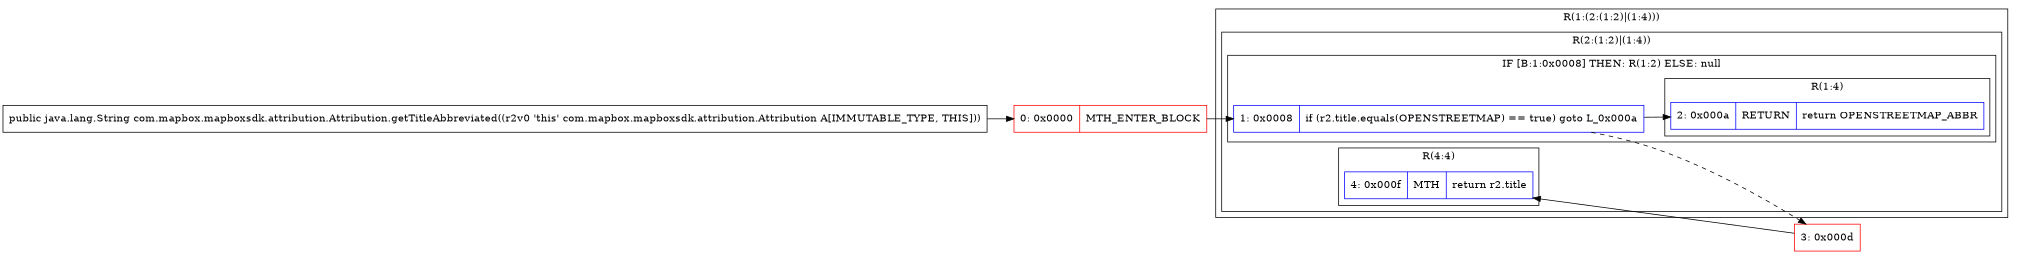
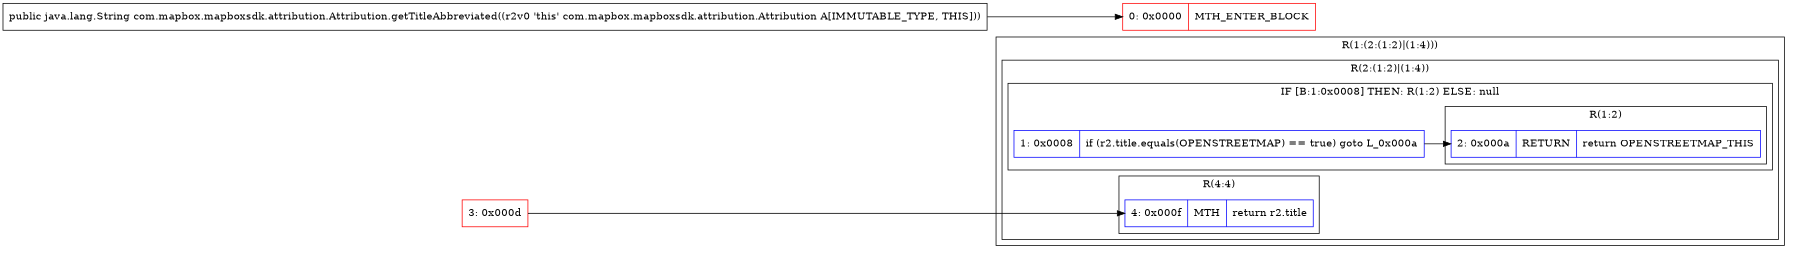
(1827, 87) -> (1606, 115)
(1890, 115) -> (1669, 143)
(1216, 119) -> none
(1699, 166) -> none
